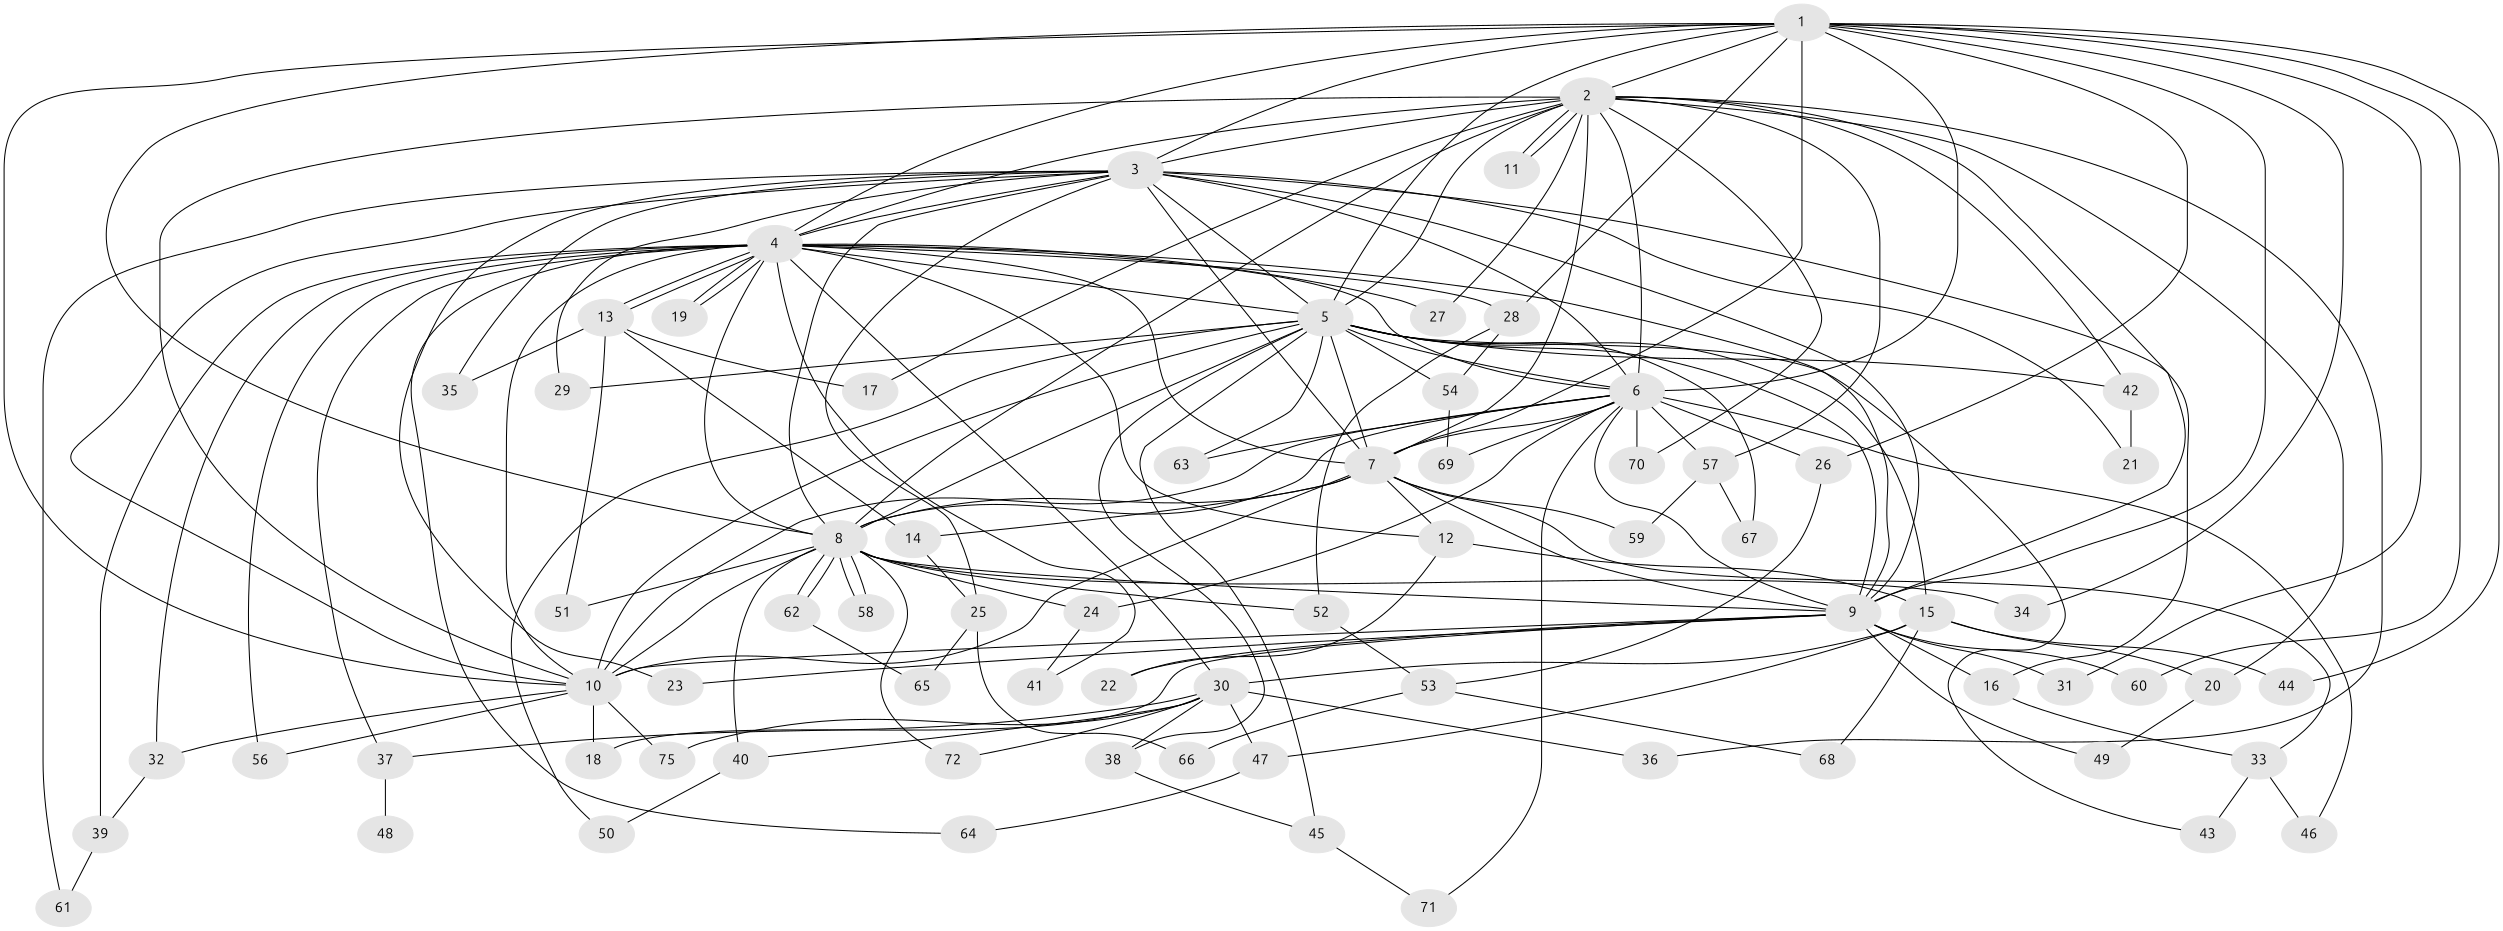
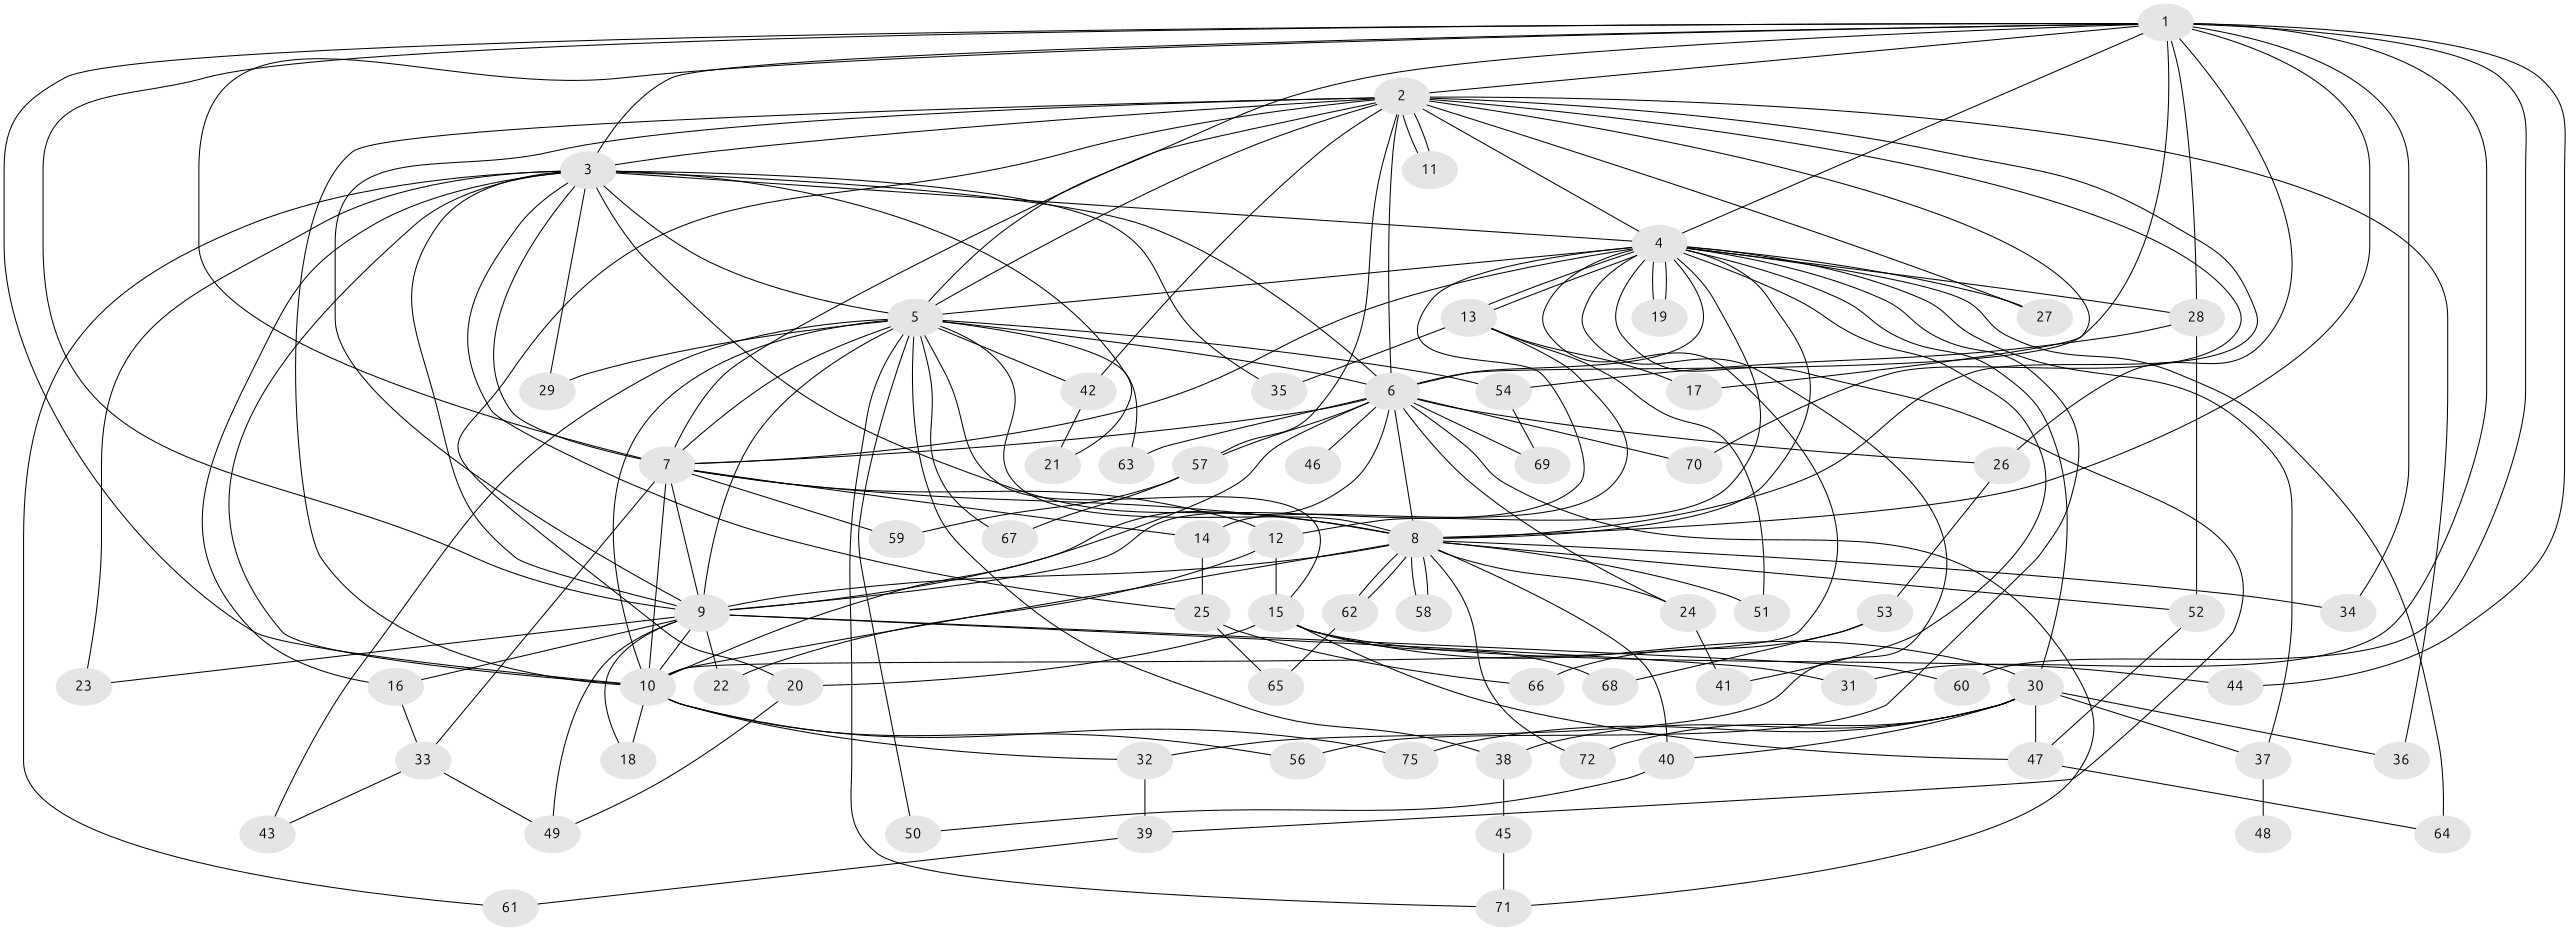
(1174, 532) -> (882, 855)
(1375, 650) -> (2116, 687)
(2284, 797) -> (488, 797)
